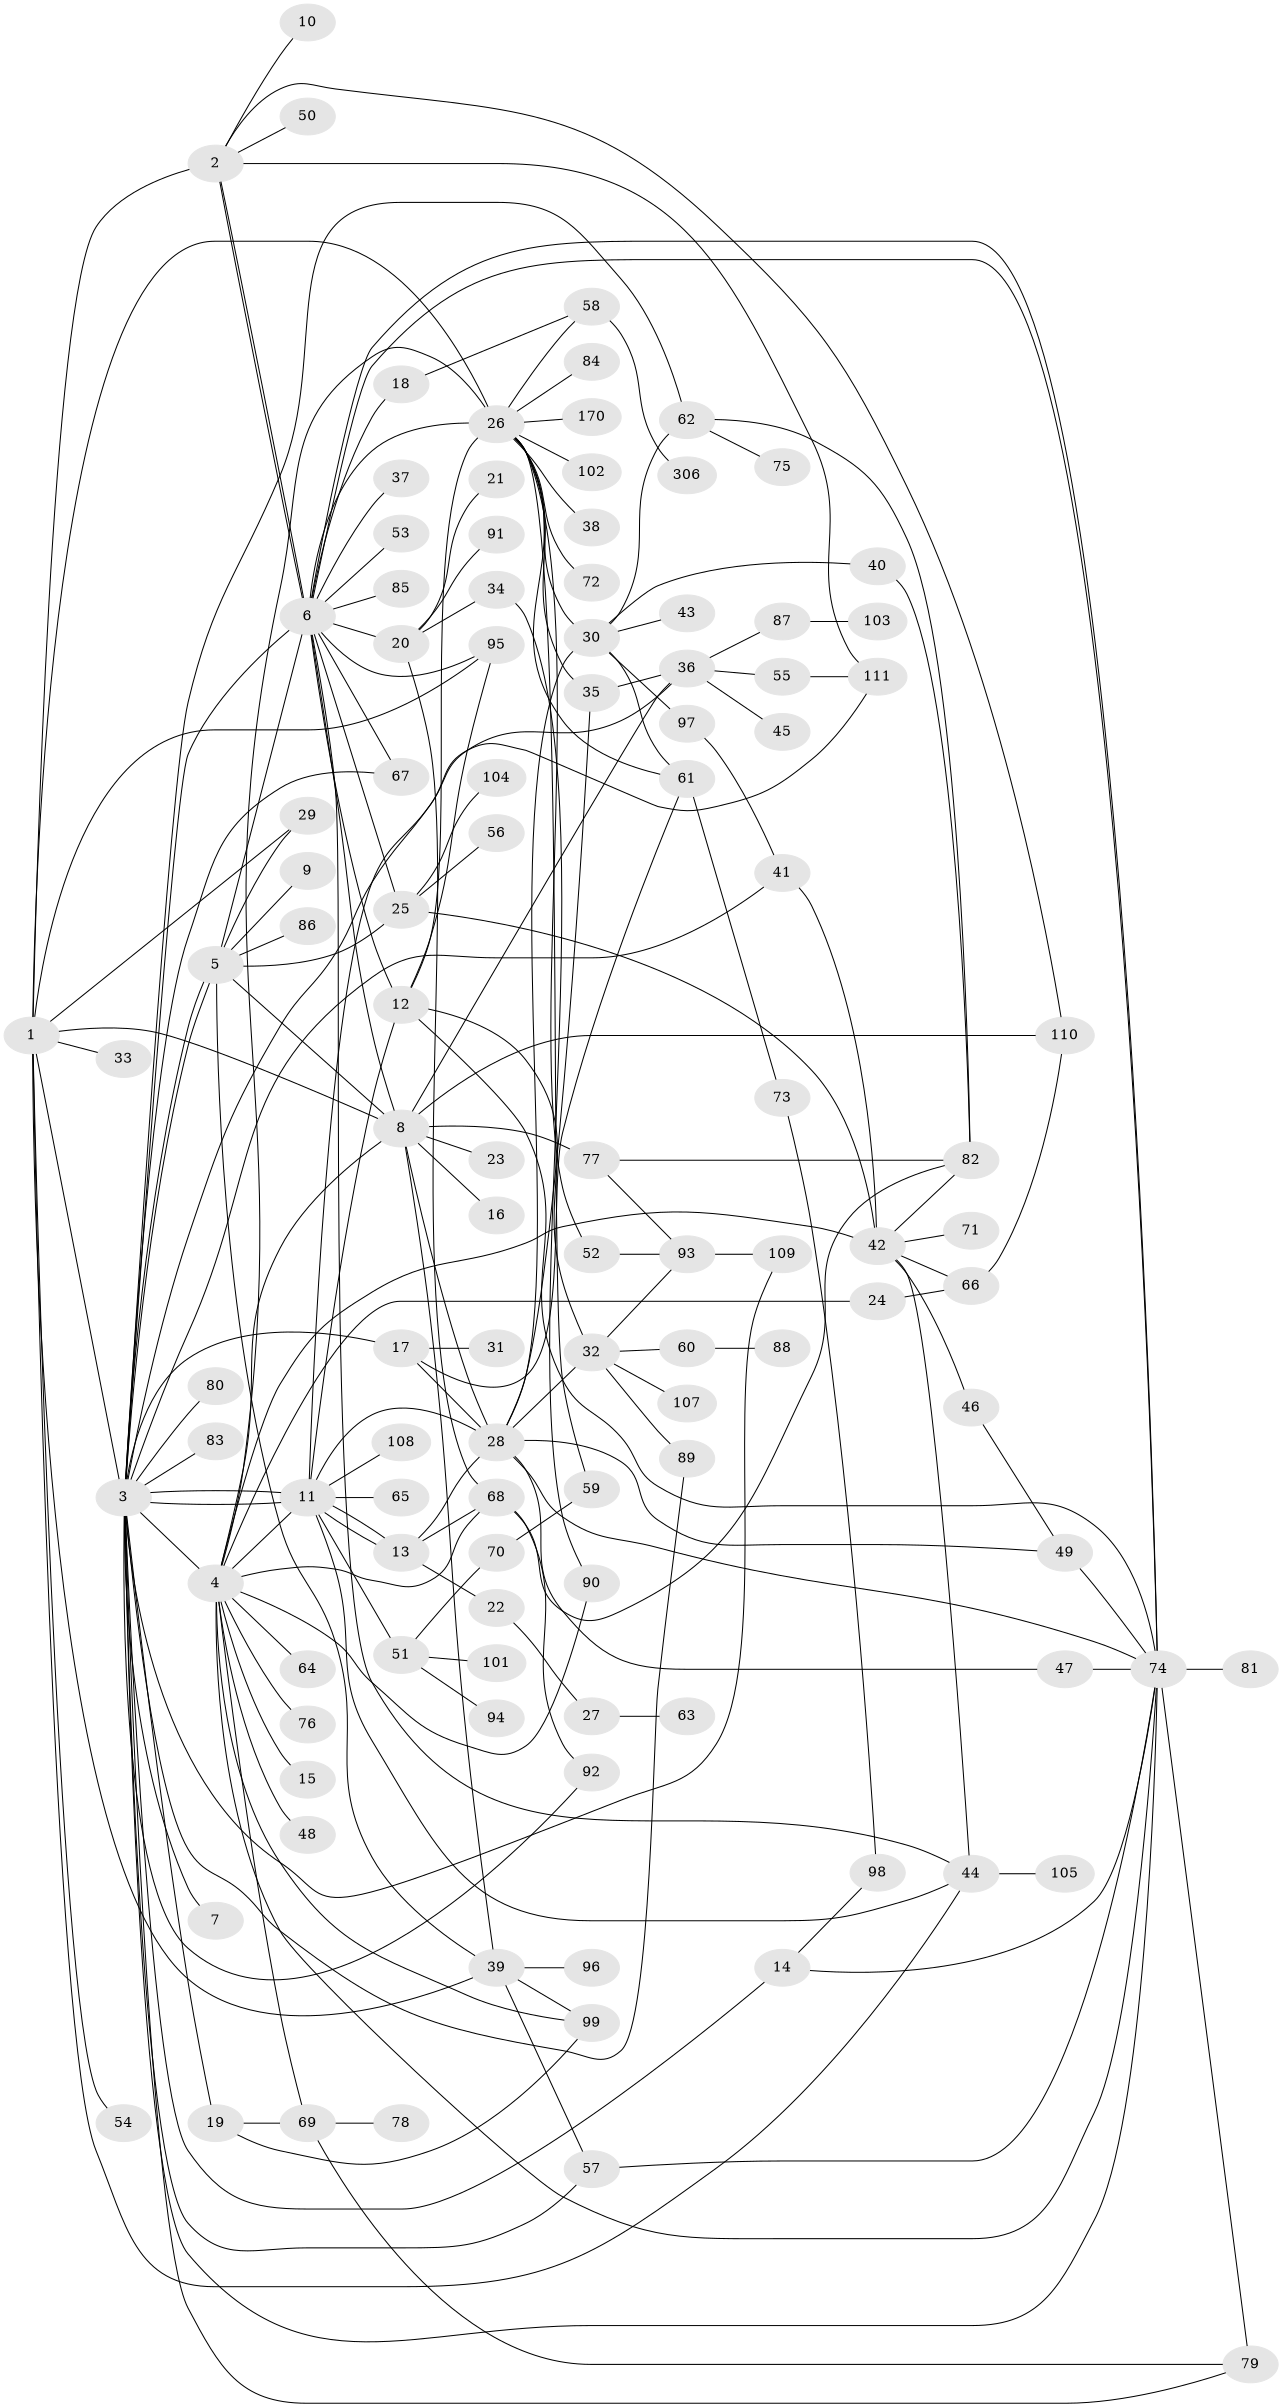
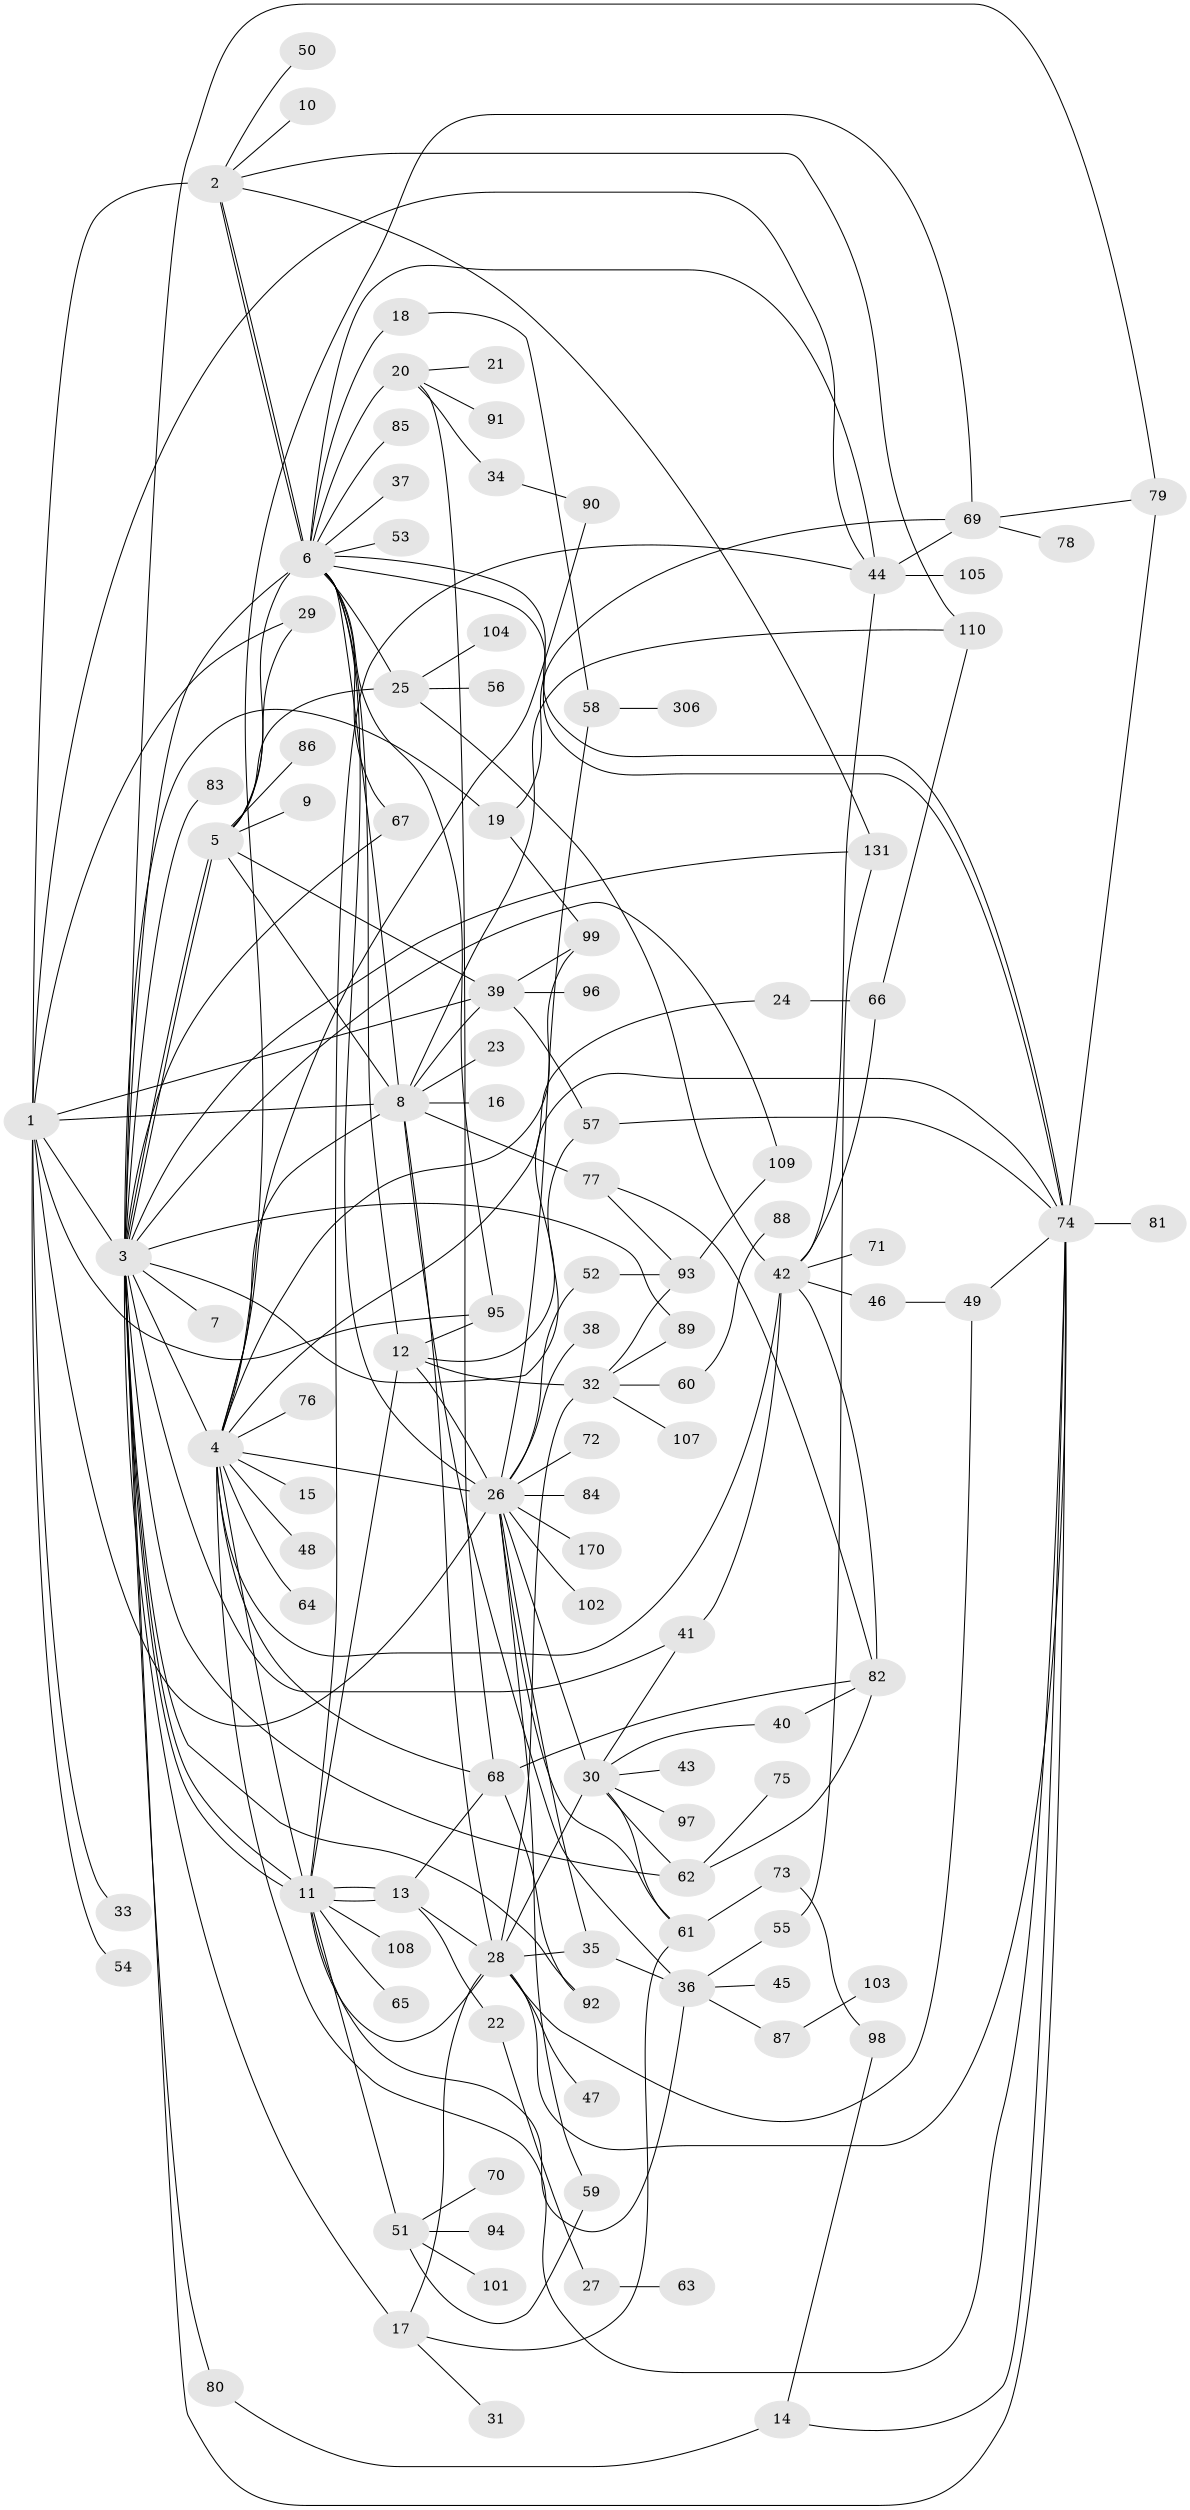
none -> (925, 548)
(878, 677) -> (878, 852)
(742, 791) -> (639, 1706)
(547, 1519) -> (512, 2321)
(1112, 1669) -> none
(196, 2162) -> (492, 2467)
